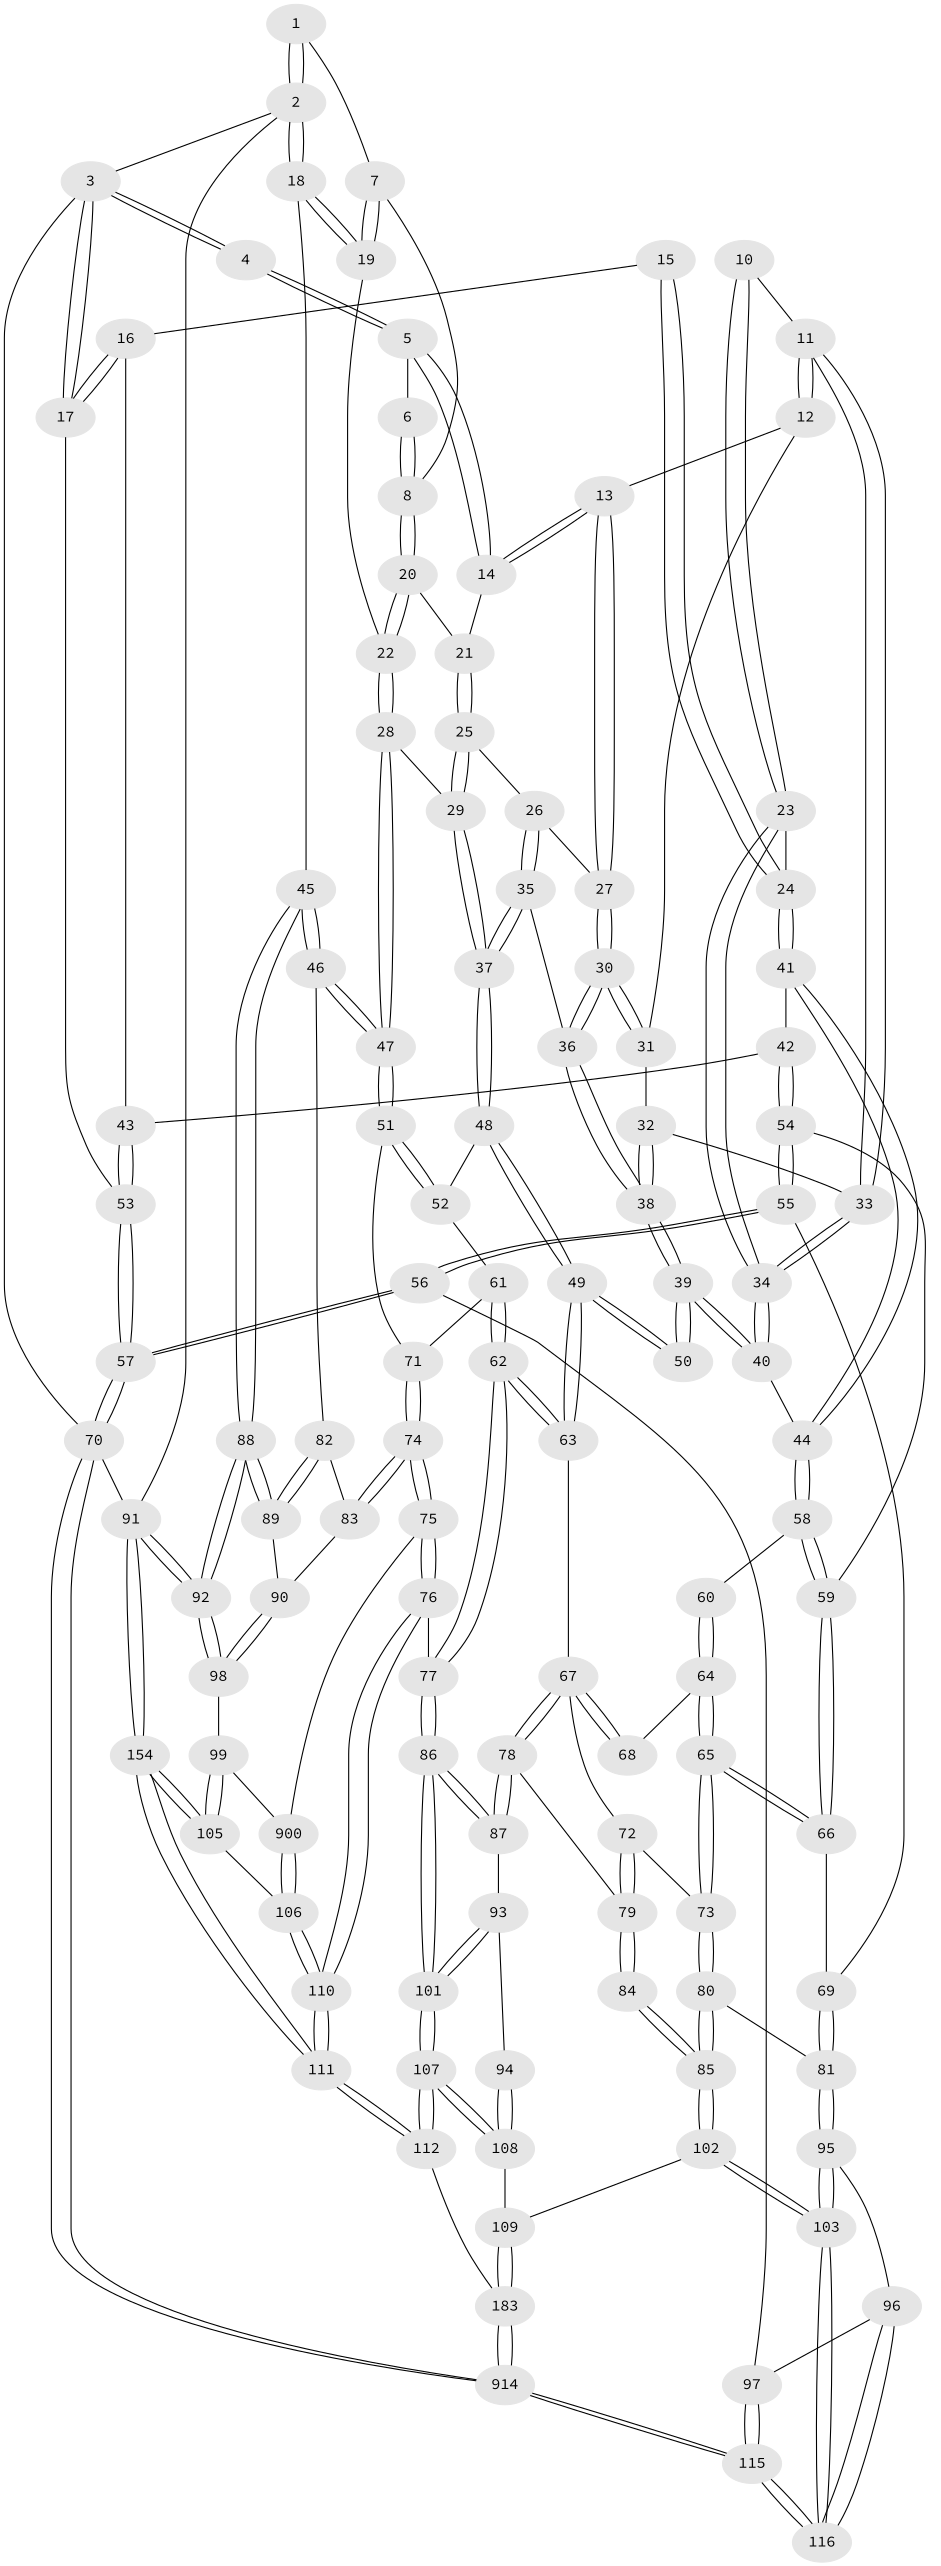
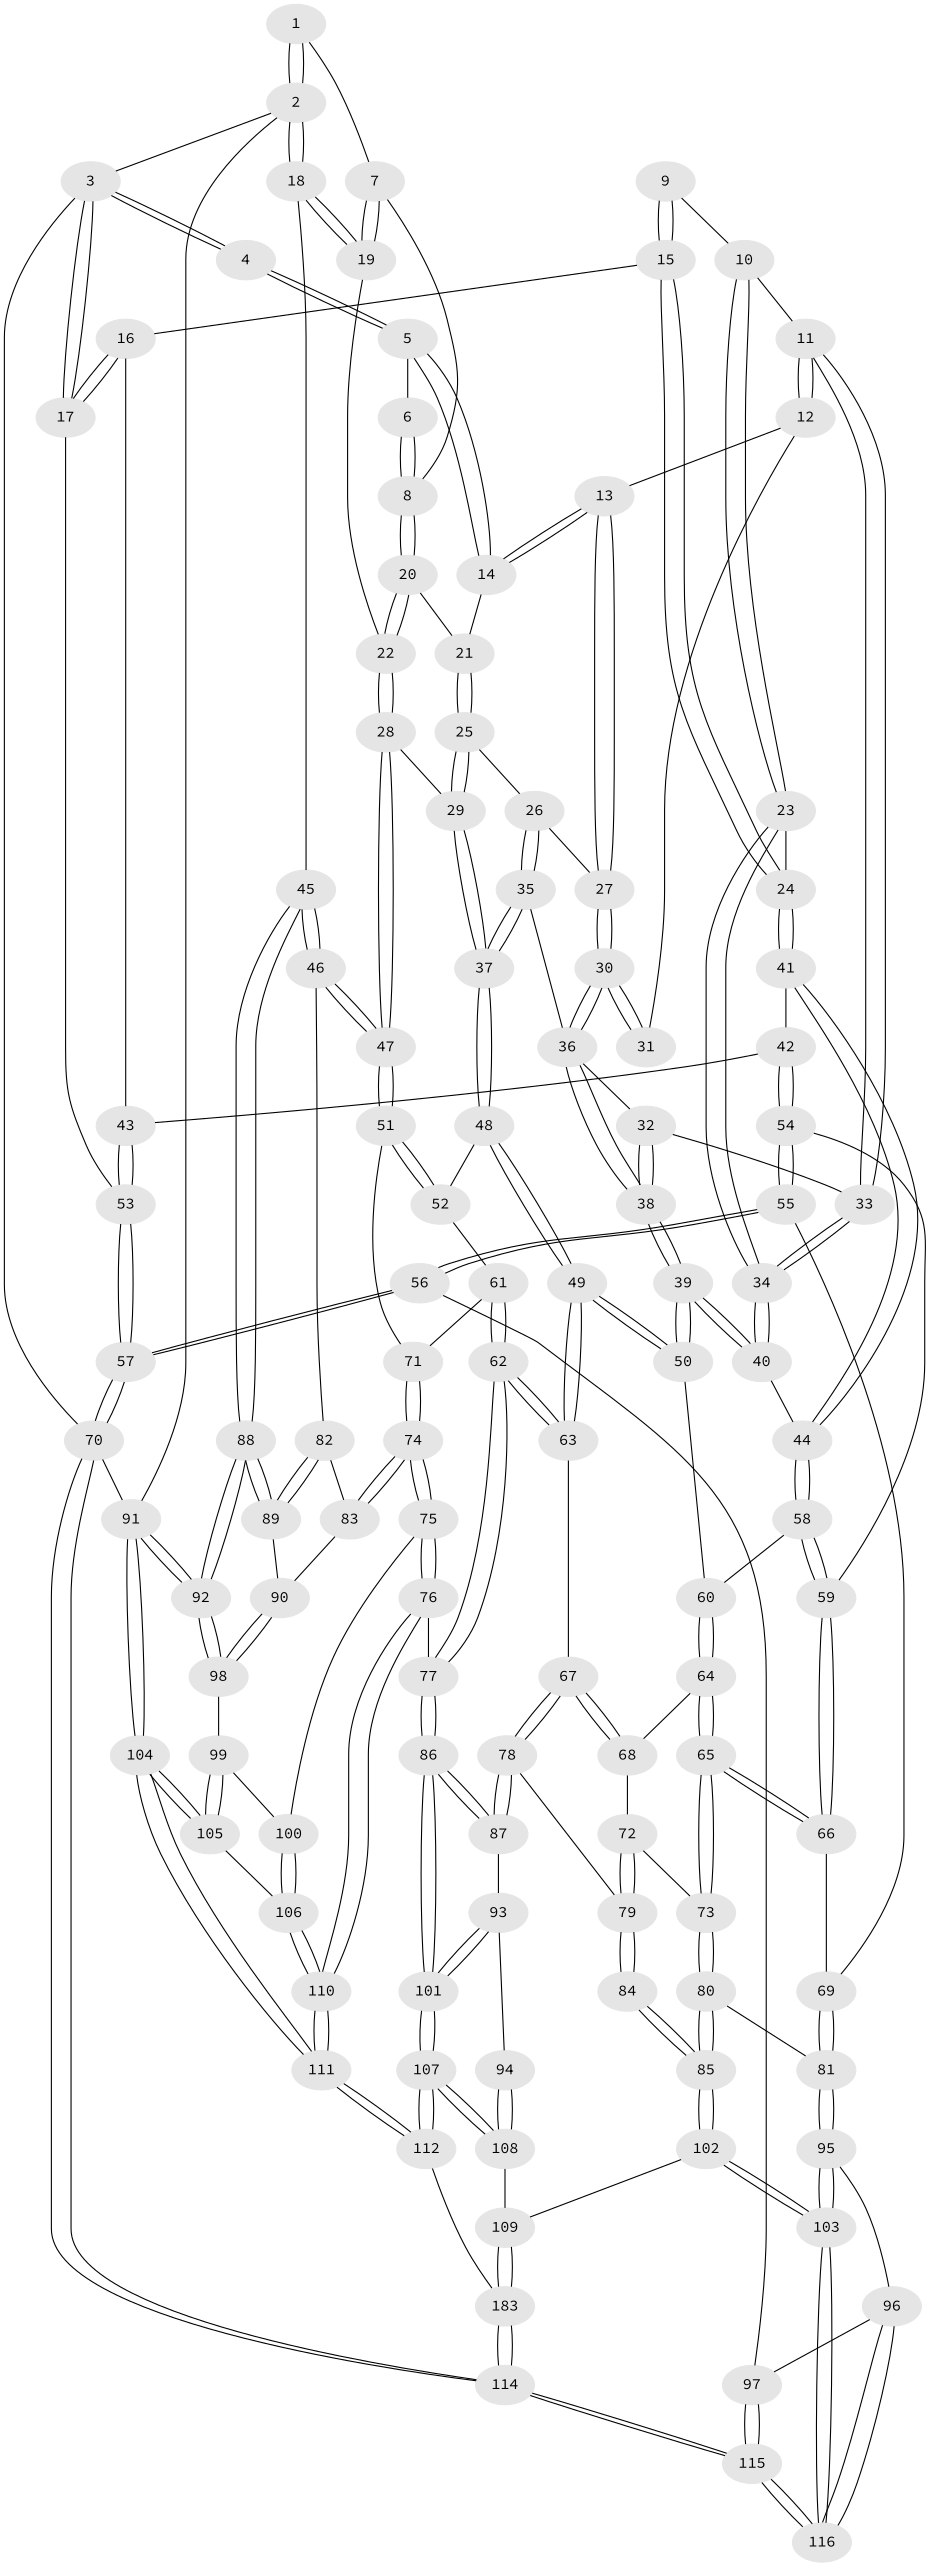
none -> (666, 181)
(646, 1087) -> (607, 1086)
none -> (695, 1485)
(140, 1755) -> (140, 1755)
(583, 1760) -> (627, 1795)
(289, 1834) -> (289, 1834)
(505, 2385) -> (505, 2385)
